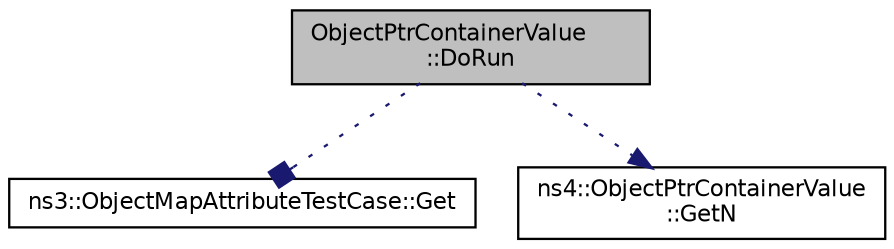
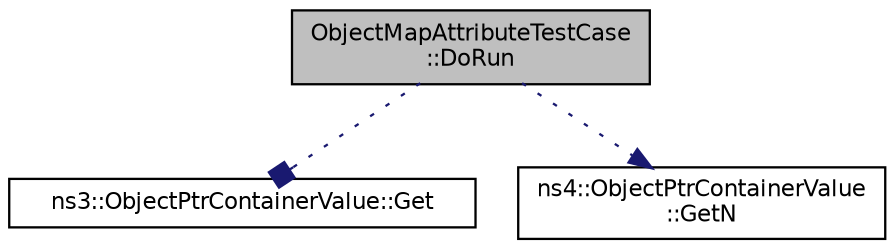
(471, 47) -> (471, 47)
(242, 203) -> (242, 203)
